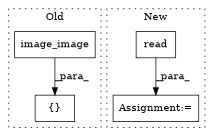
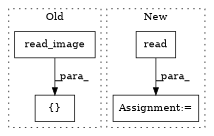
(55, 45) -> (55, 45)
